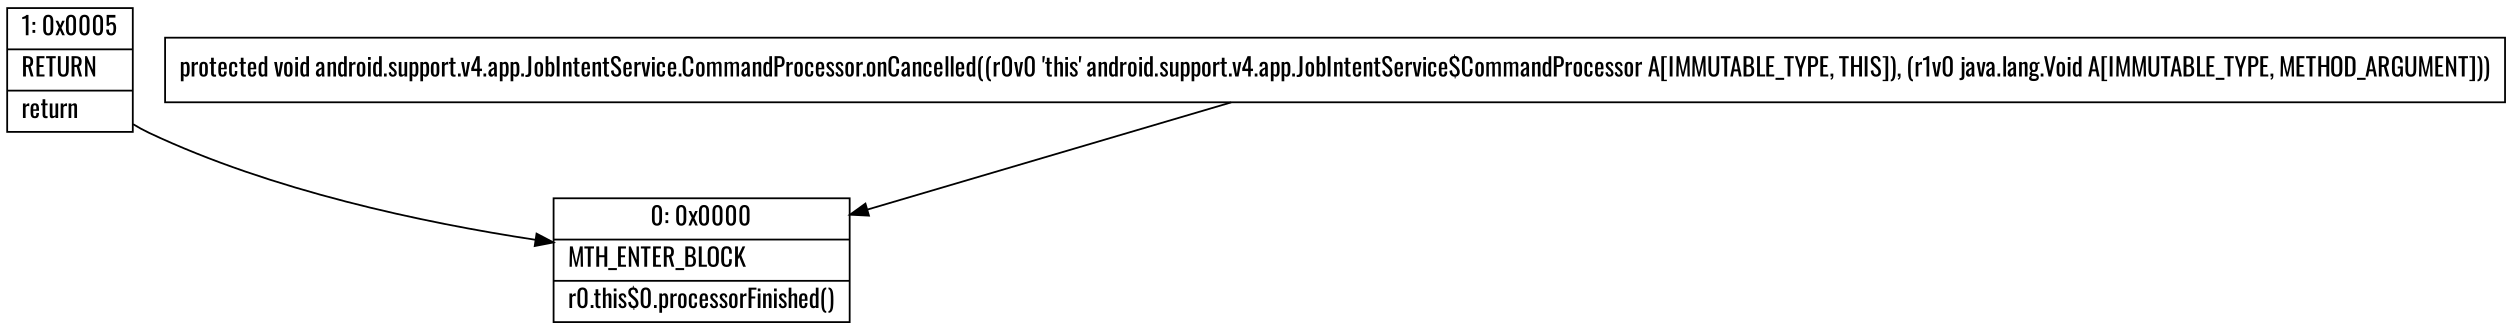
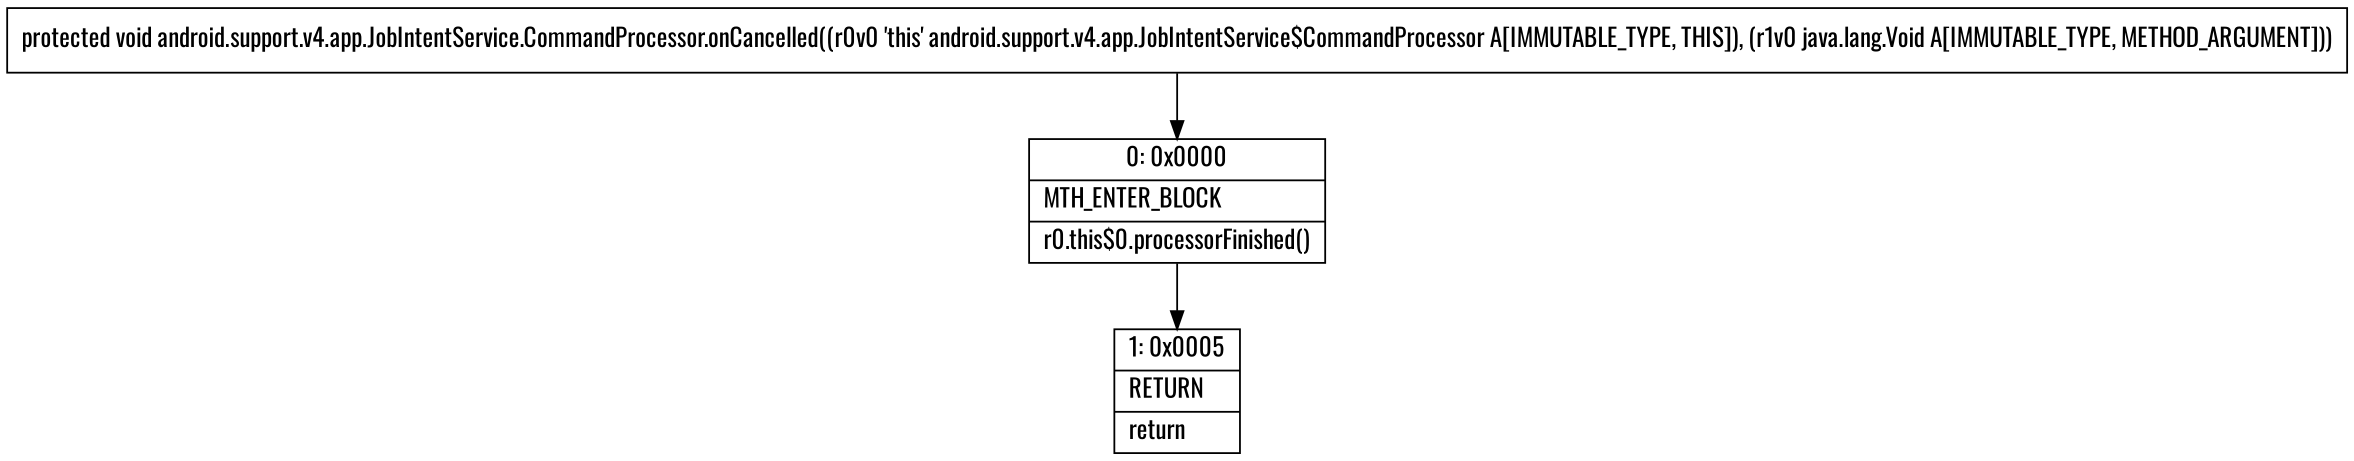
(330, 197) -> (1177, 287)
